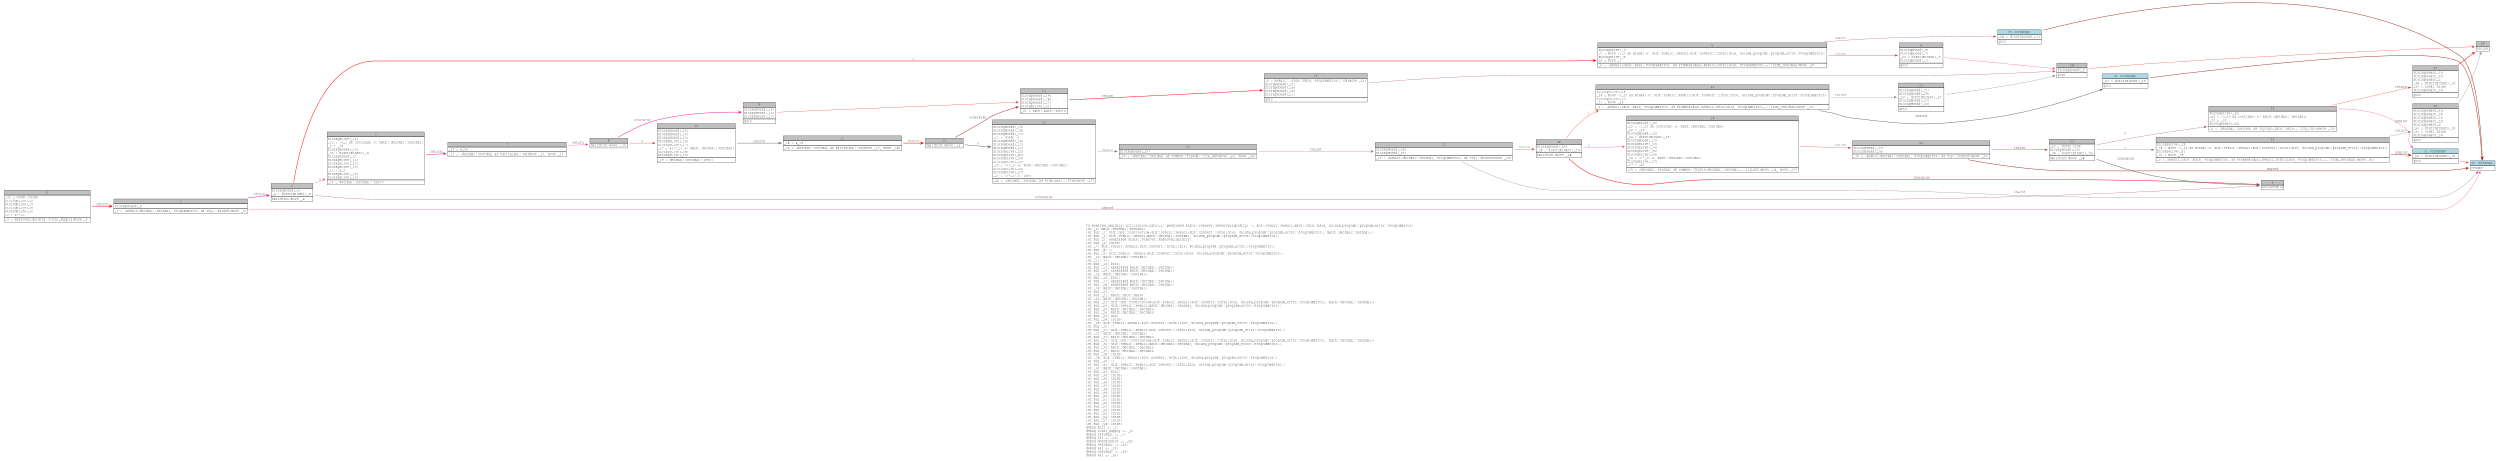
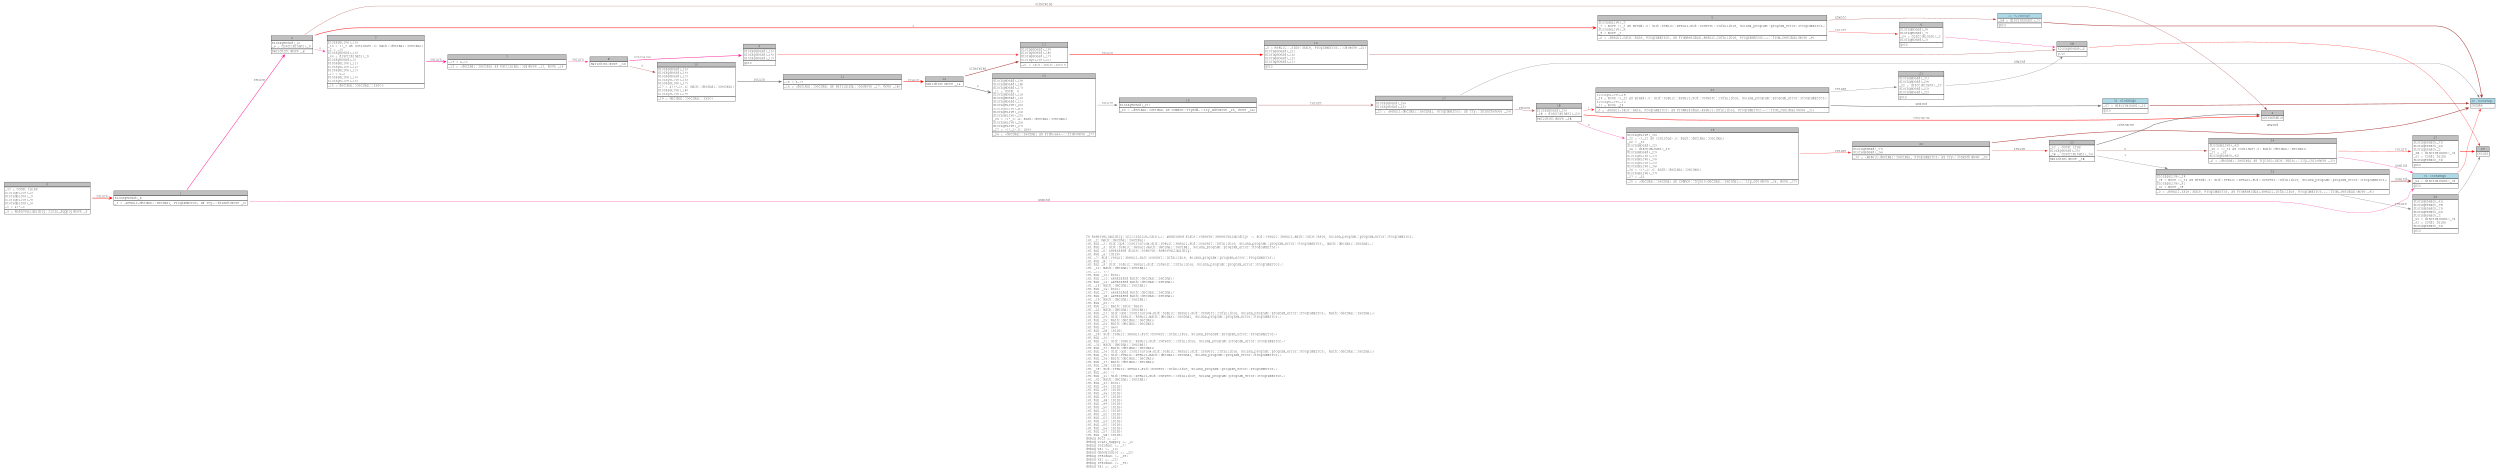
(1373, 210) -> (1335, 202)
